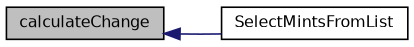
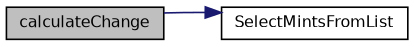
(201, 34) -> (185, 13)
